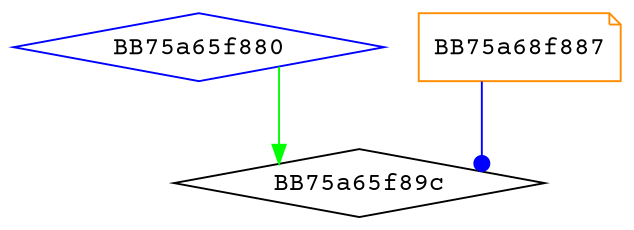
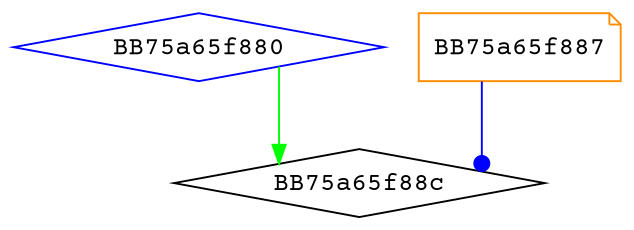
(520, 47) -> (520, 47)
(359, 183) -> (359, 183)
